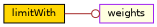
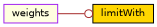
(78, 14) -> (71, 14)
